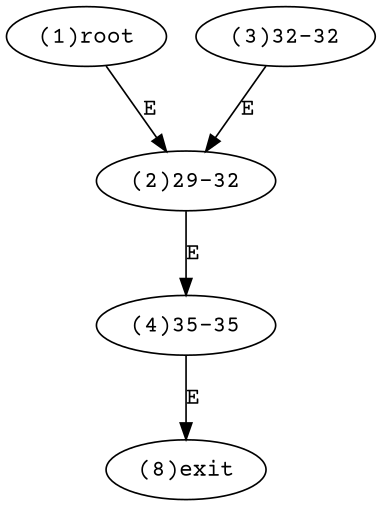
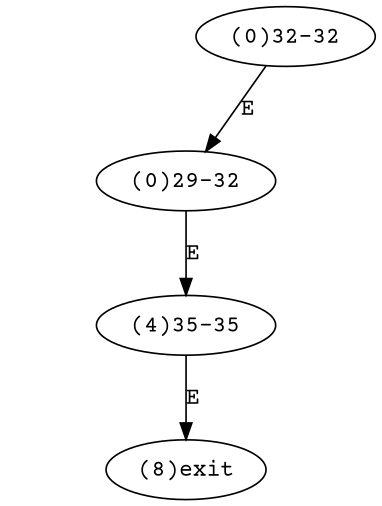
(86, 37) -> none
(286, 37) -> (286, 37)
(186, 181) -> (186, 181)
